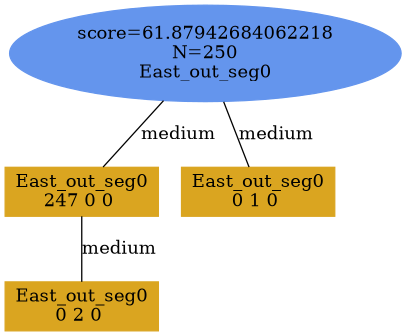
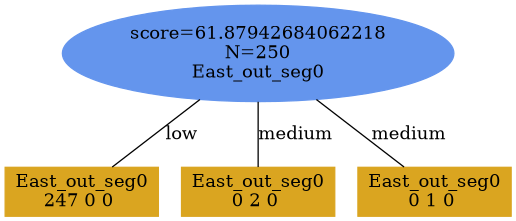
(178, 134) -> (182, 134)
(82, 249) -> (258, 134)
